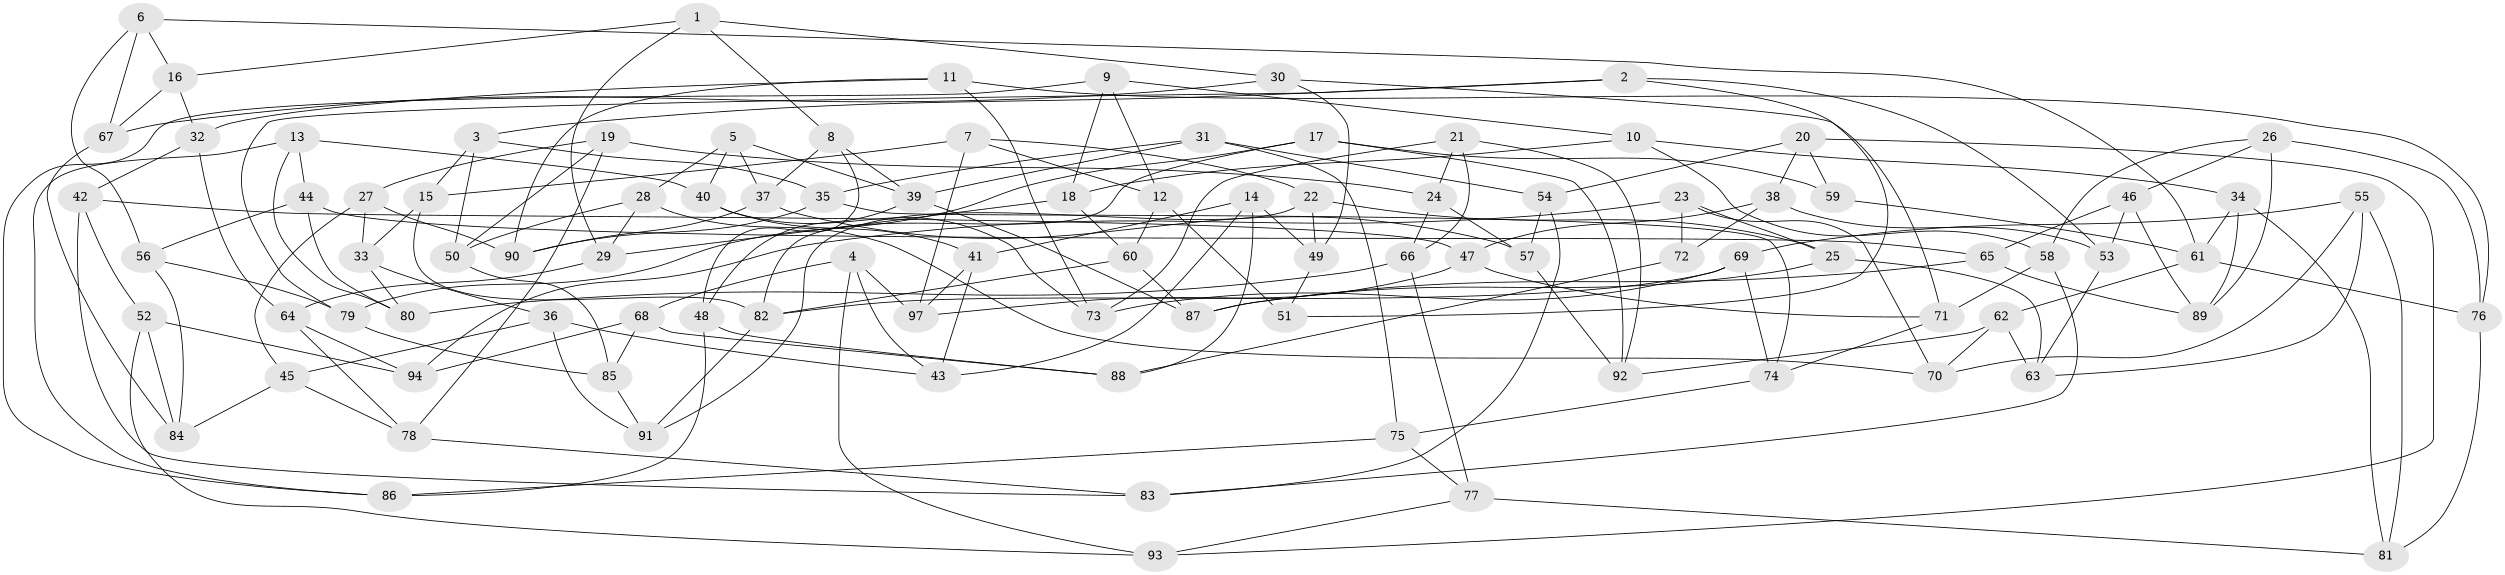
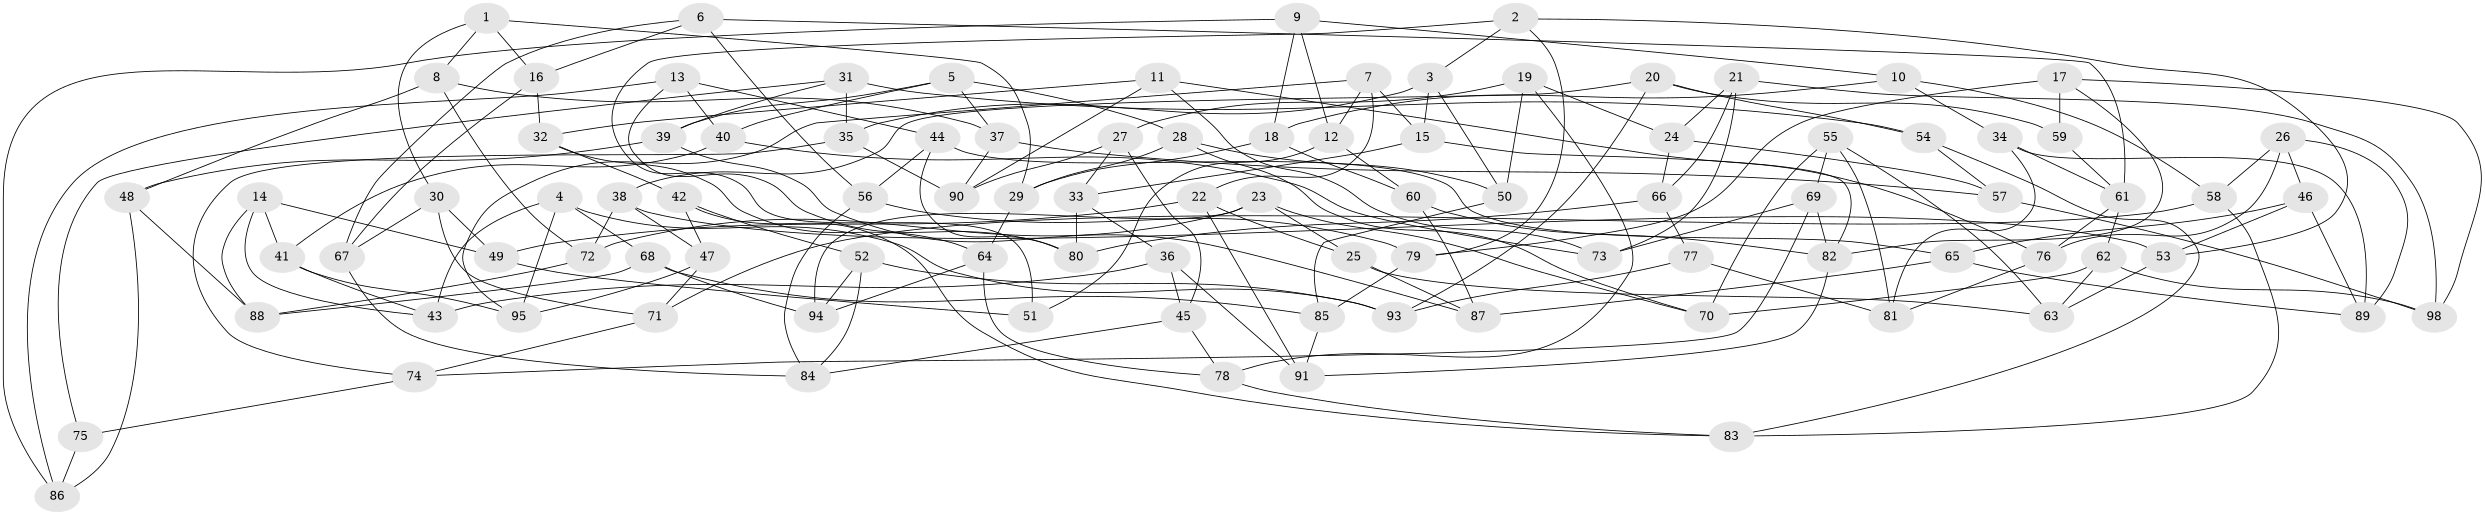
(877, 171) -> (500, 177)
(916, 317) -> (519, 317)
(1620, 377) -> (2434, 317)
(1435, 467) -> none
